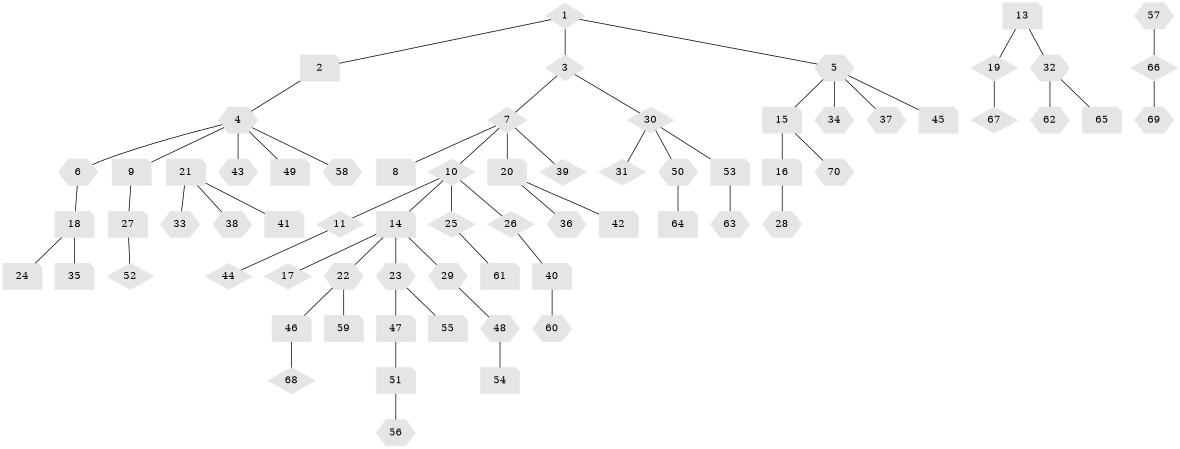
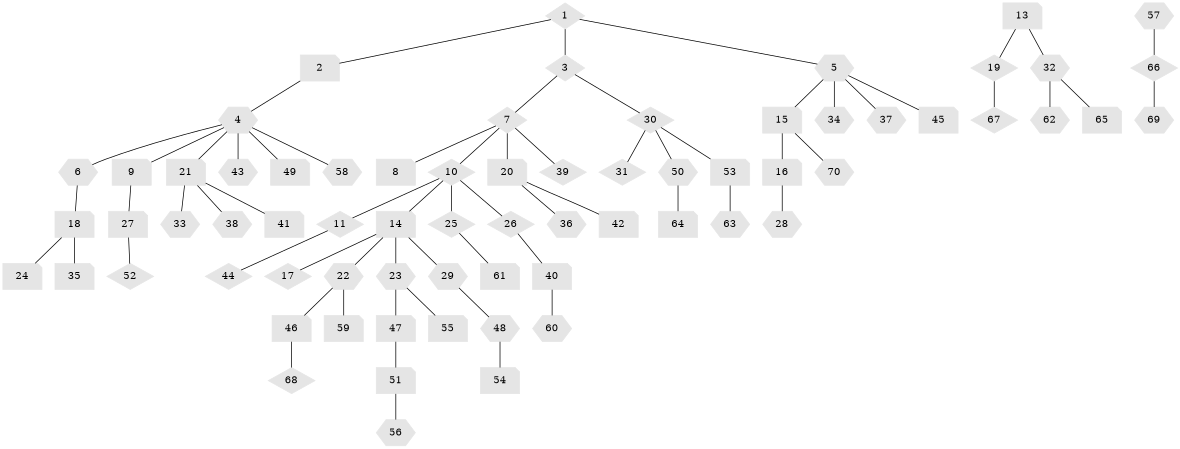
none -> (213, 145)
